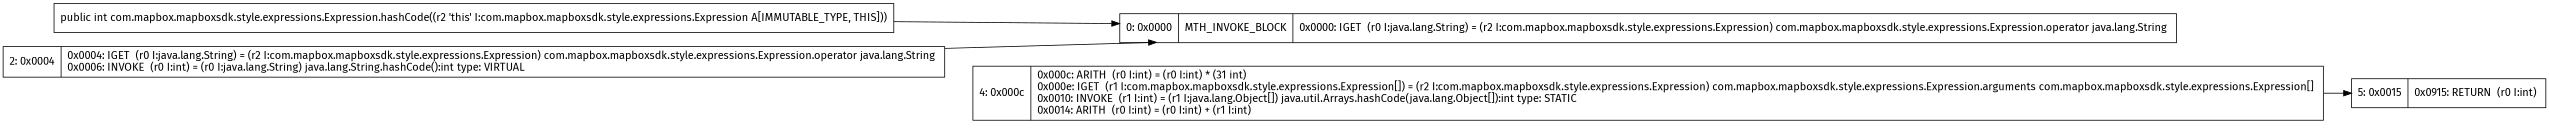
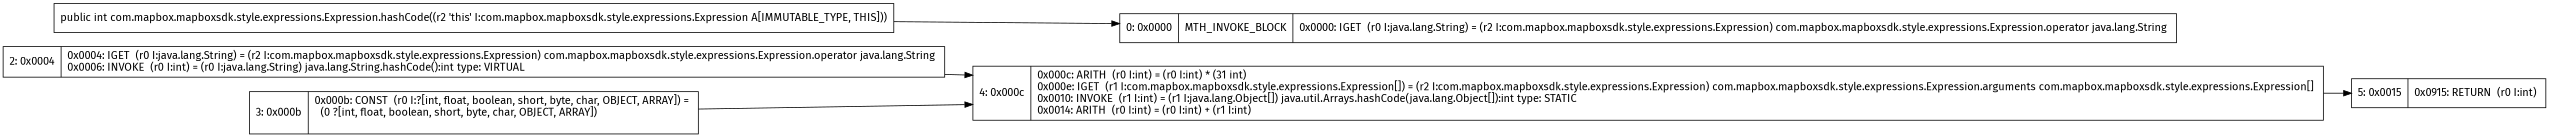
(1047, 45) -> (955, 75)
none -> (474, 113)
